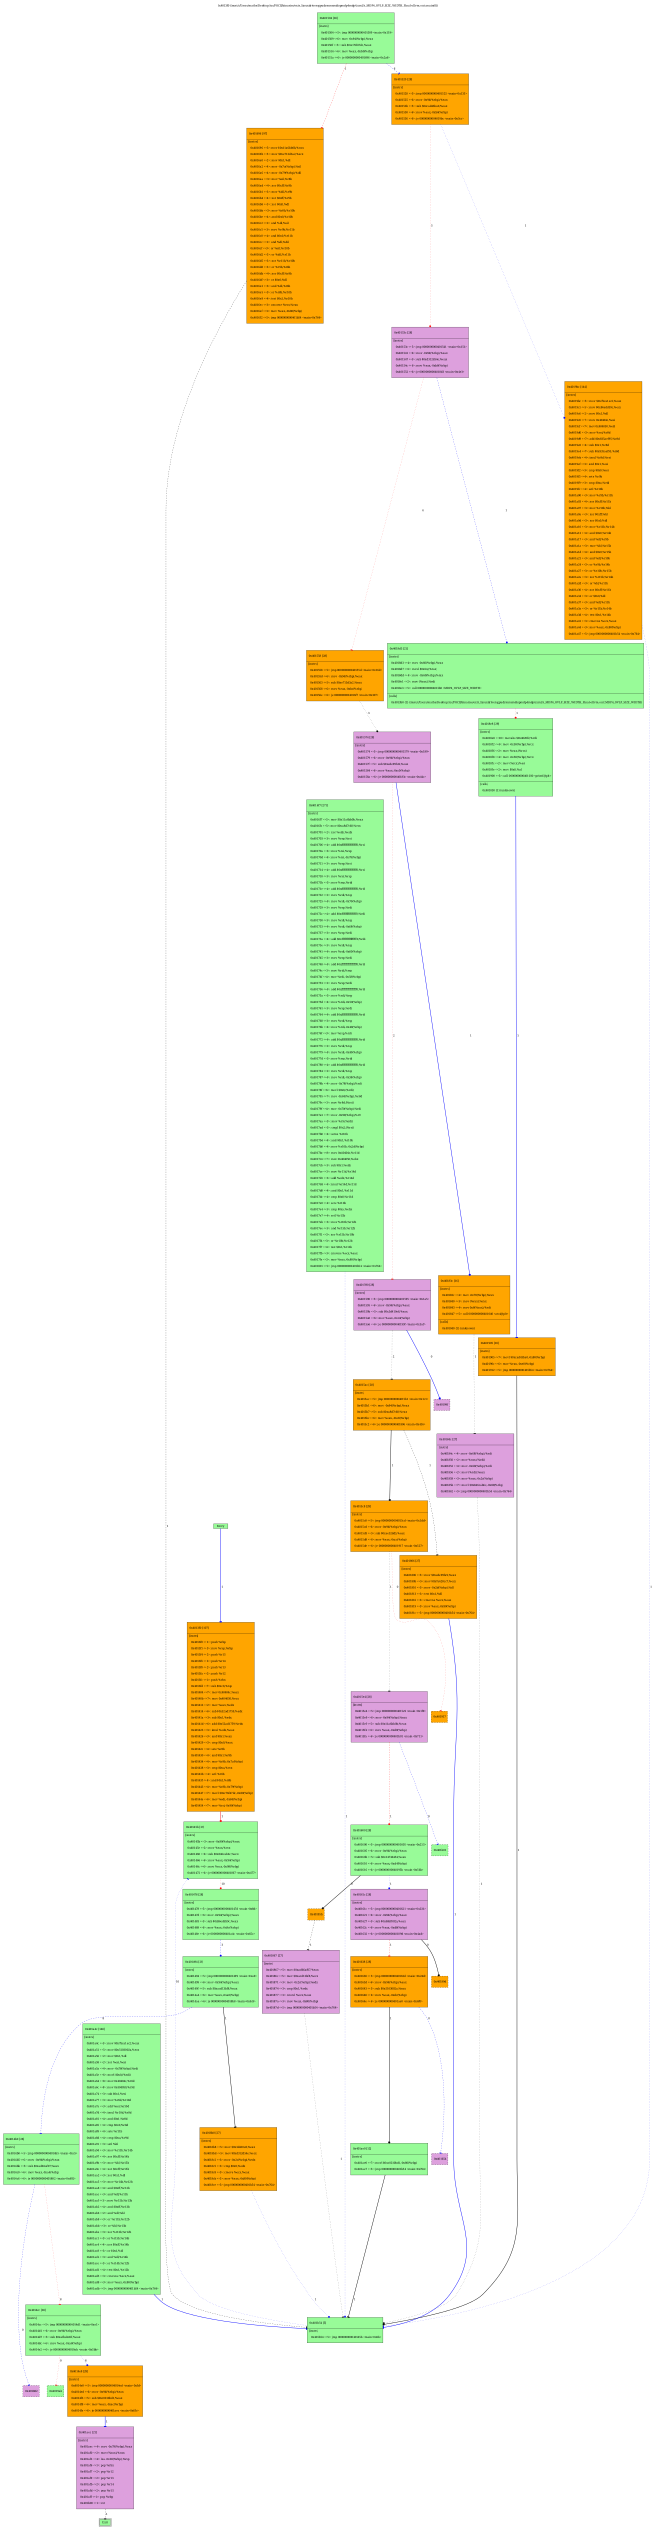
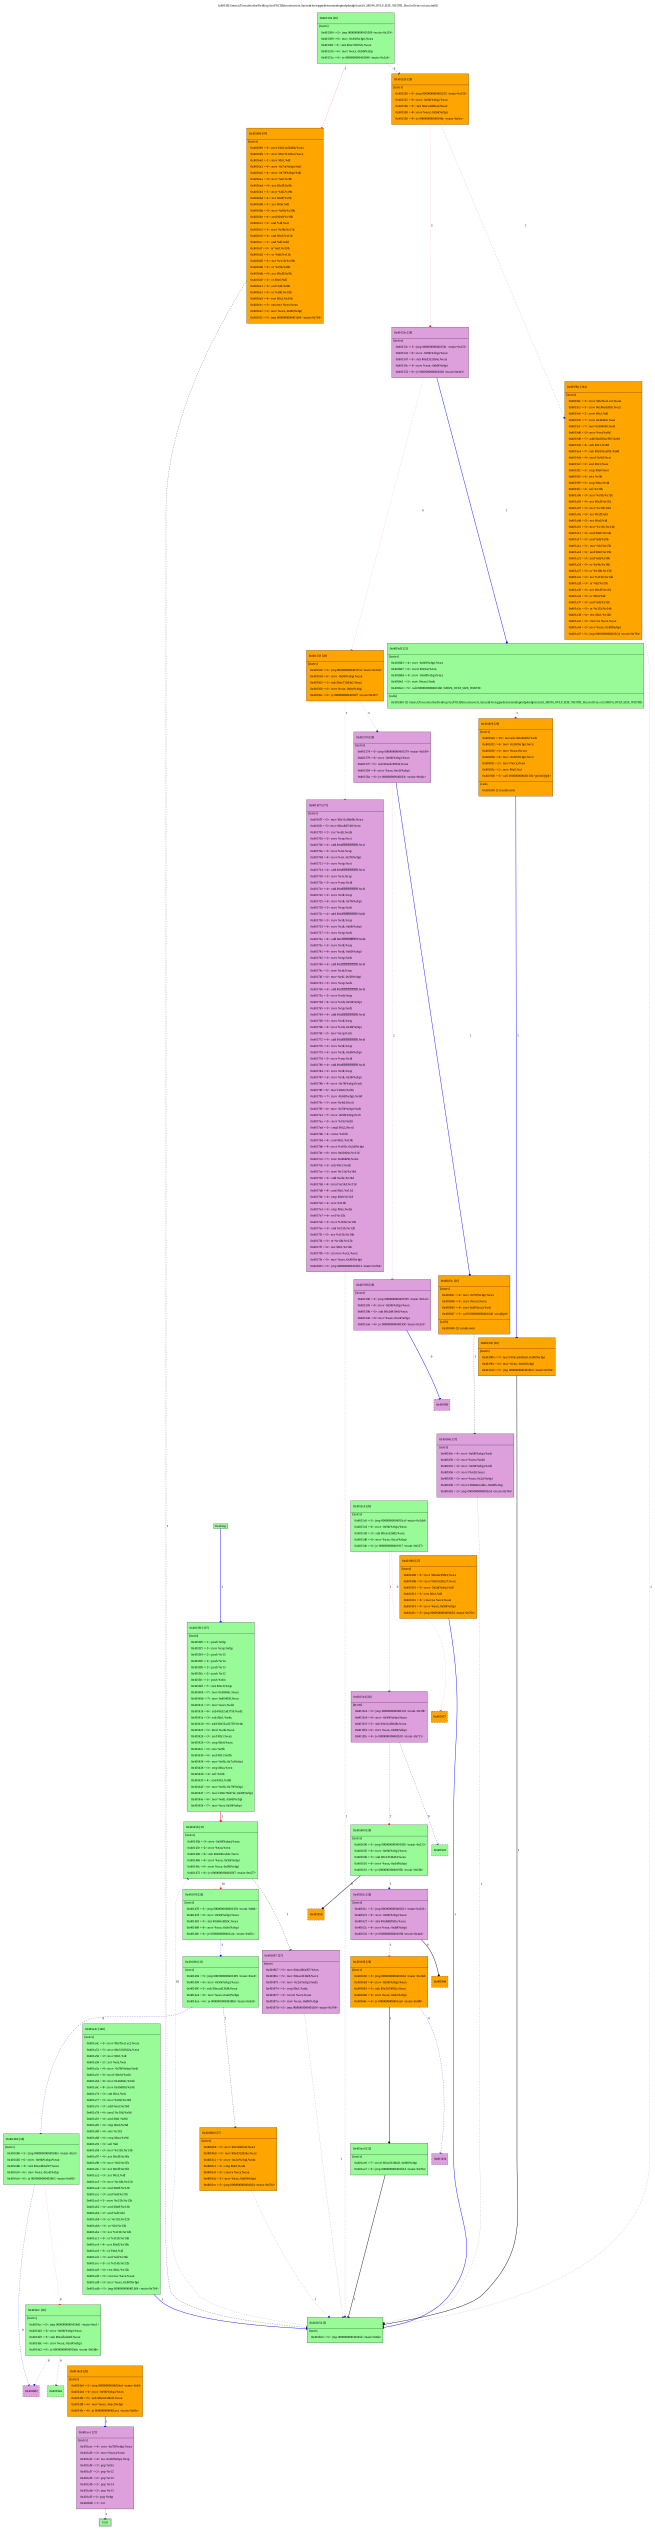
(472, 510) -> (472, 510)
(368, 716) -> (368, 716)
none -> (345, 750)
(516, 757) -> (516, 757)
(345, 1036) -> (345, 1036)
(424, 1363) -> (424, 1363)
(474, 1383) -> (474, 1383)
(392, 1405) -> none
(221, 1526) -> (221, 1526)
(389, 1526) -> (389, 1526)
(221, 1717) -> (221, 1717)
(311, 1935) -> (274, 1912)
(229, 2067) -> (229, 2067)
(84, 2360) -> (42, 2370)
(58, 2370) -> (58, 2370)
